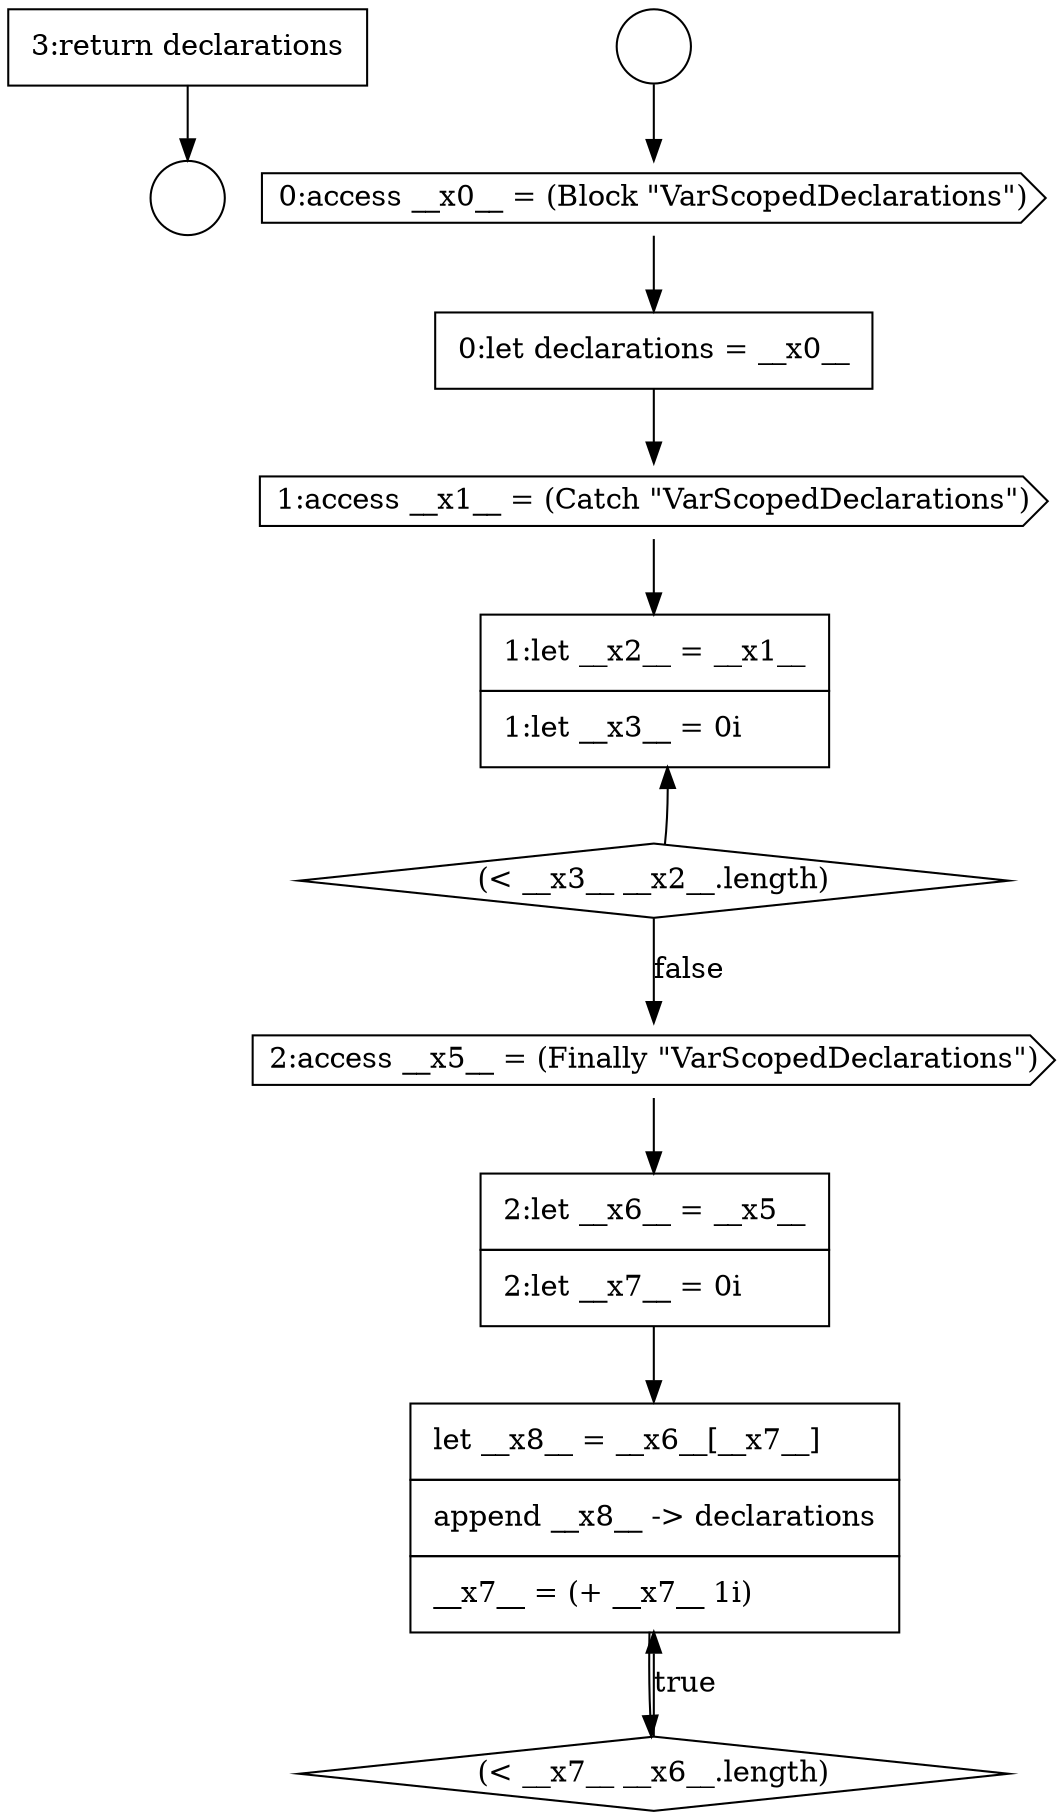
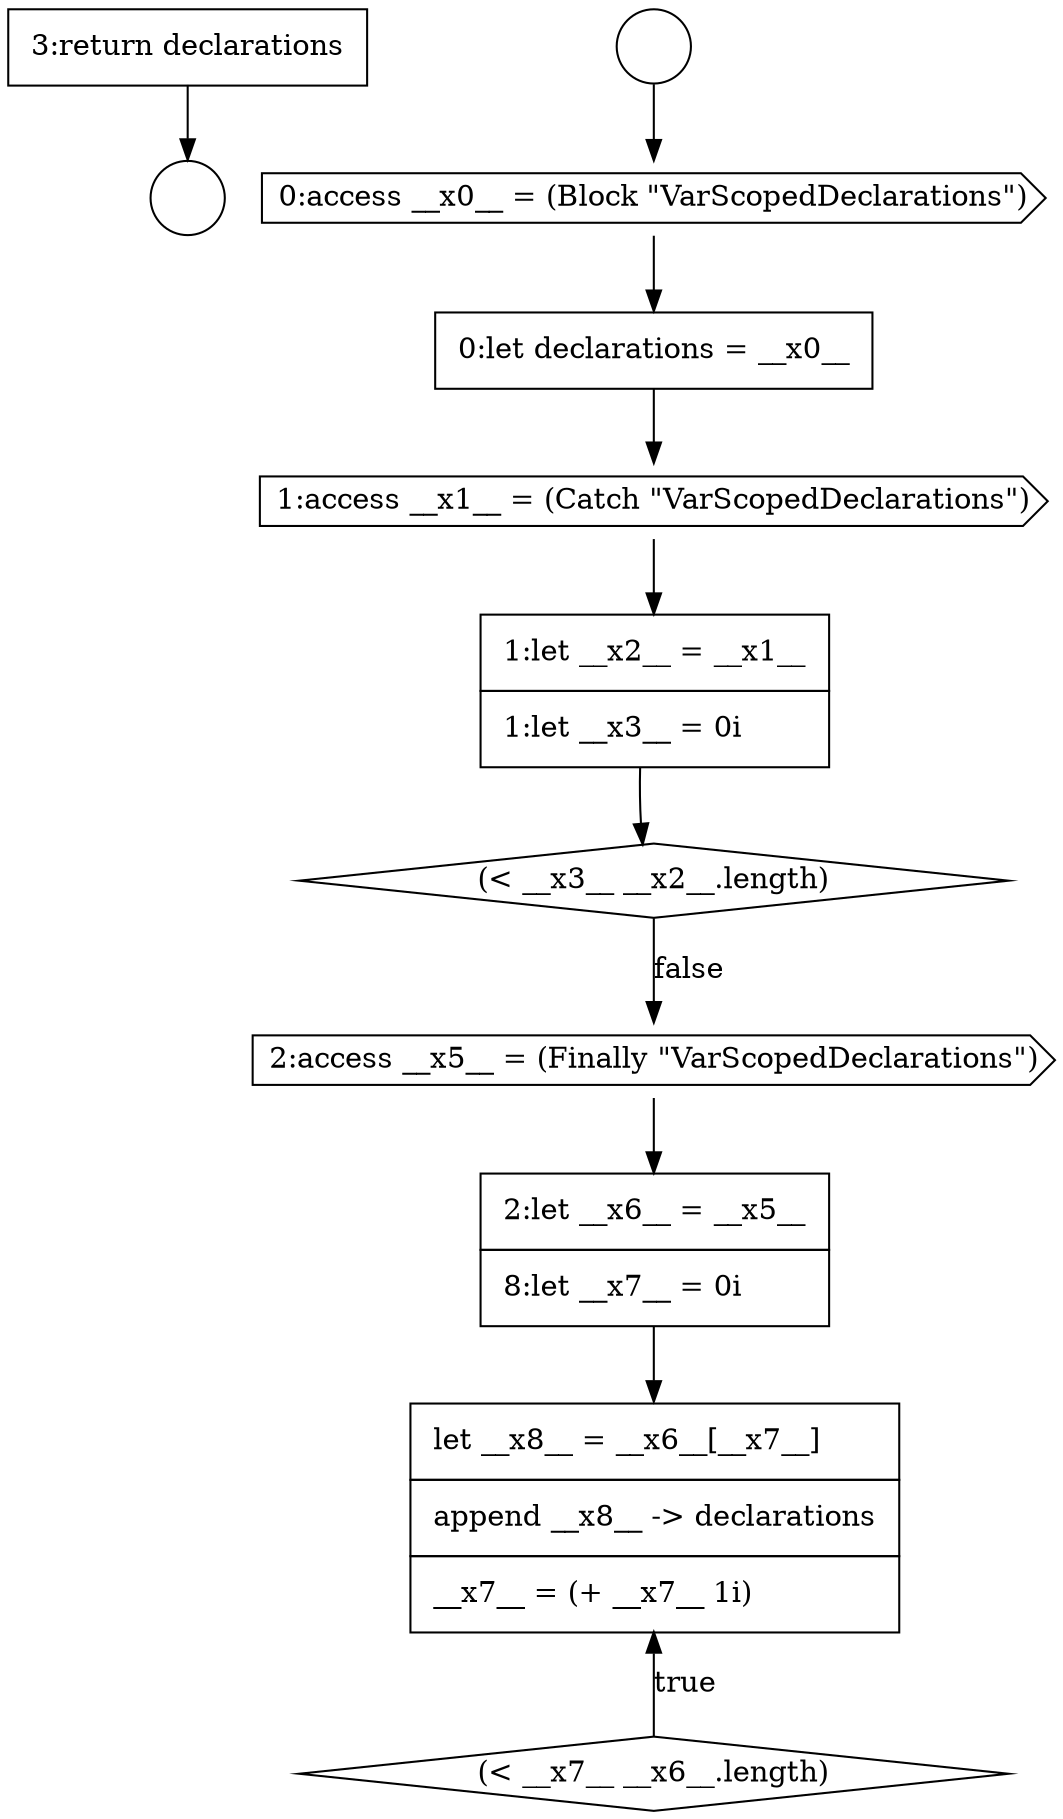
(667, 816) -> (640, 795)
(623, 1287) -> (623, 1287)
(649, 1674) -> none
